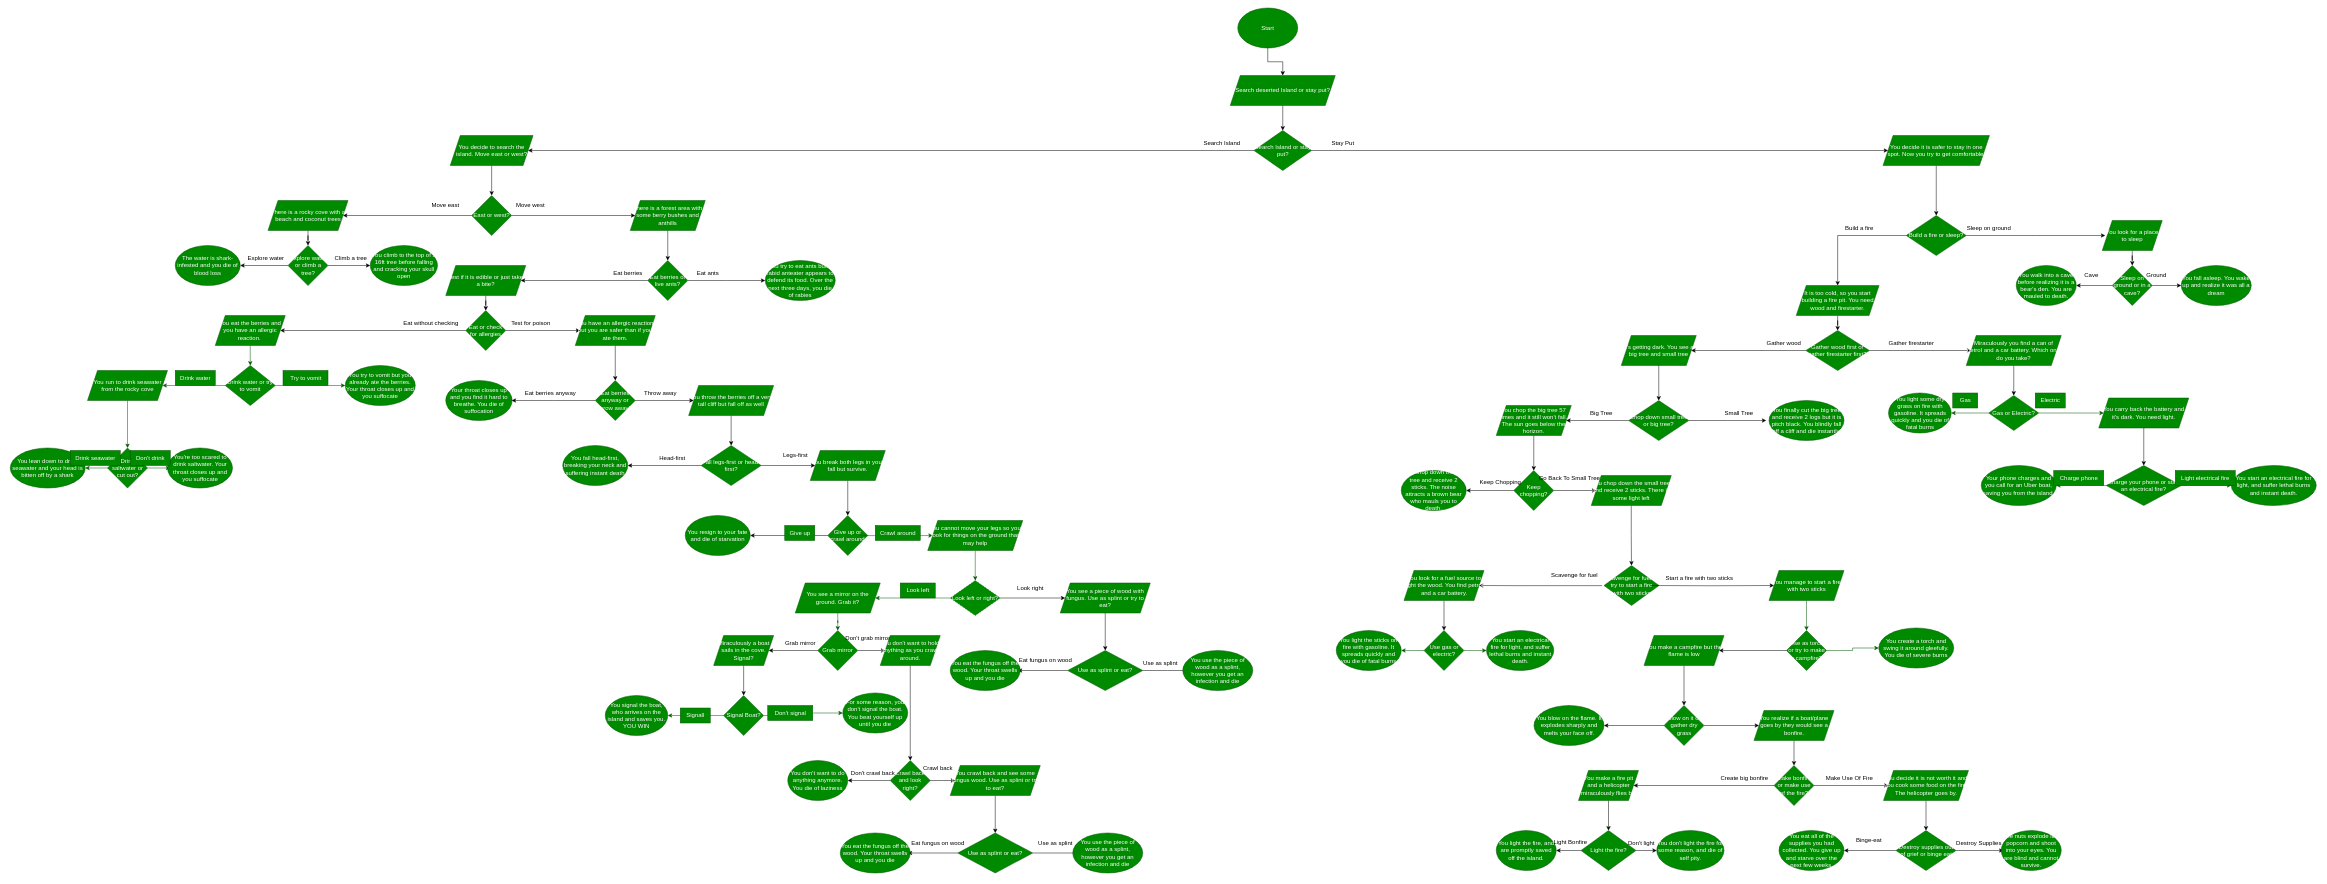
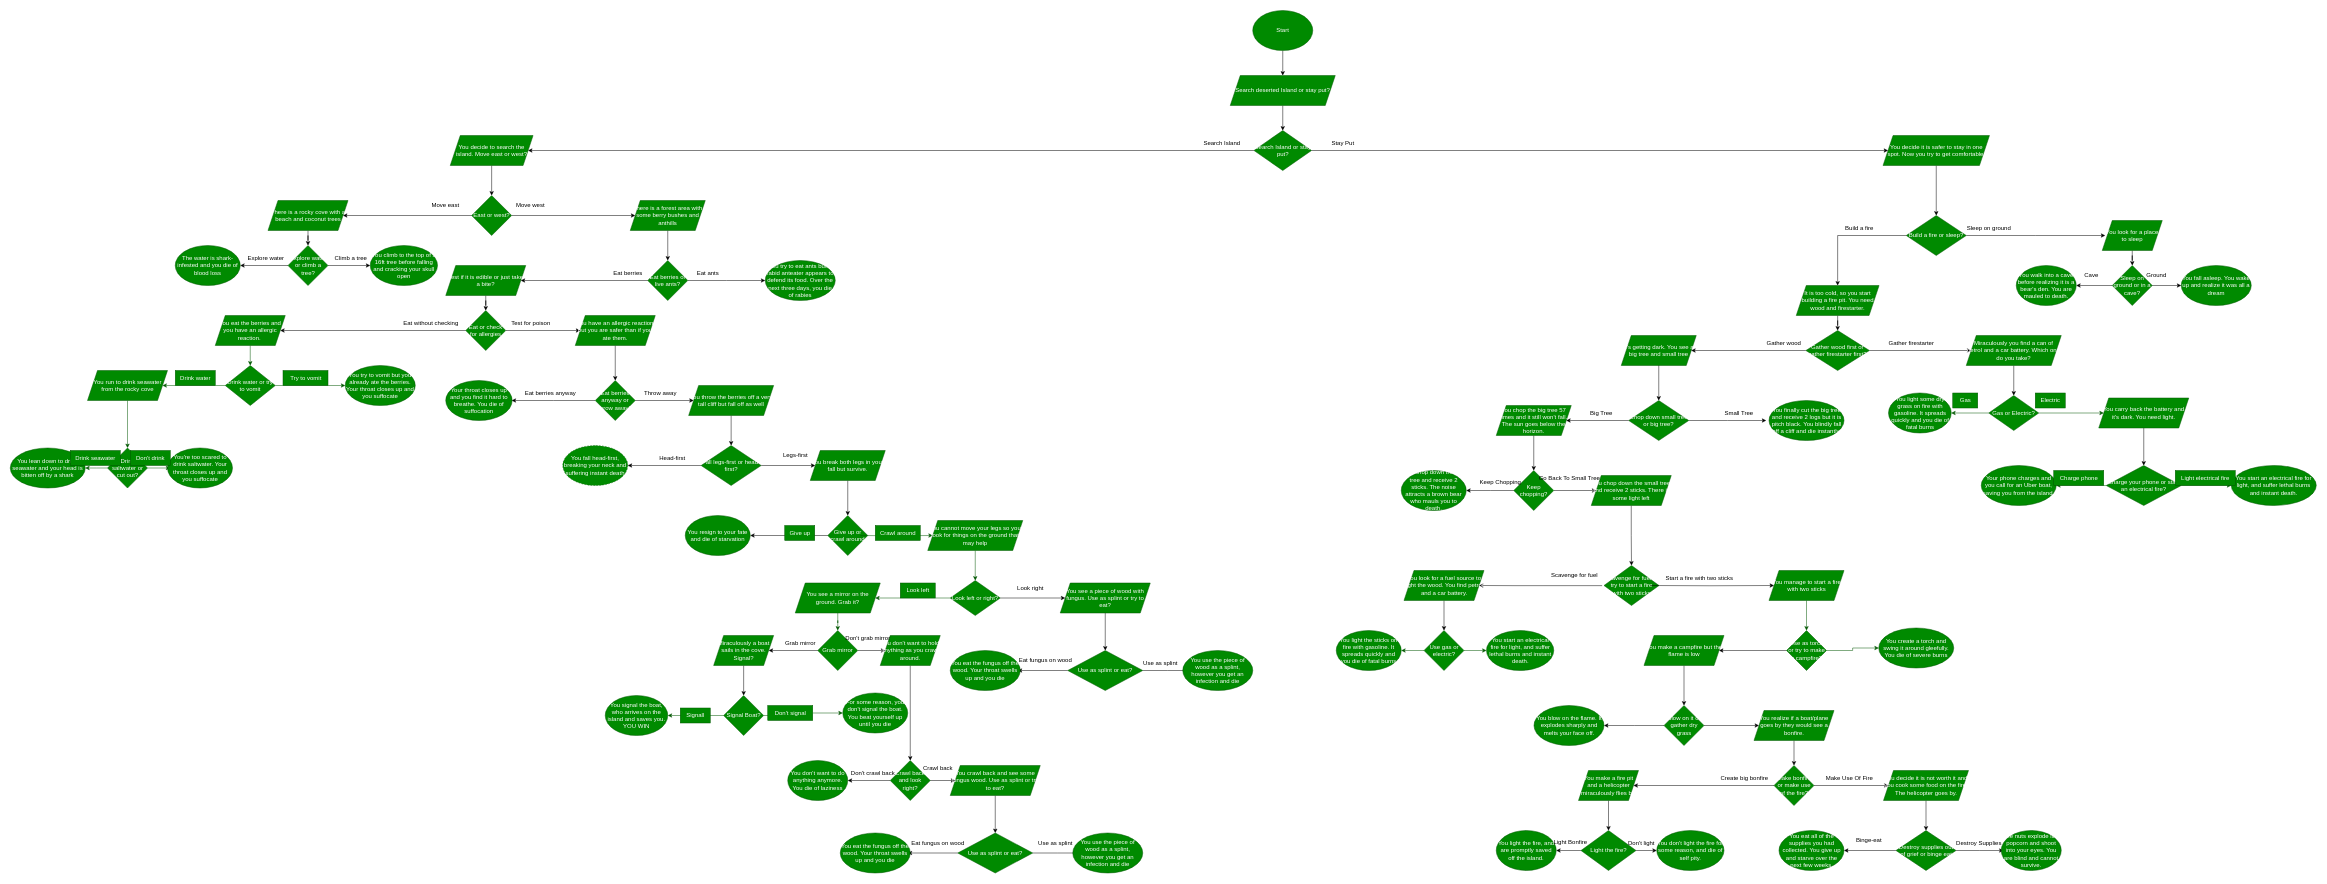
(1268, 28) -> (1283, 30)
(595, 465) -> (595, 465)
(975, 598) -> (975, 598)
